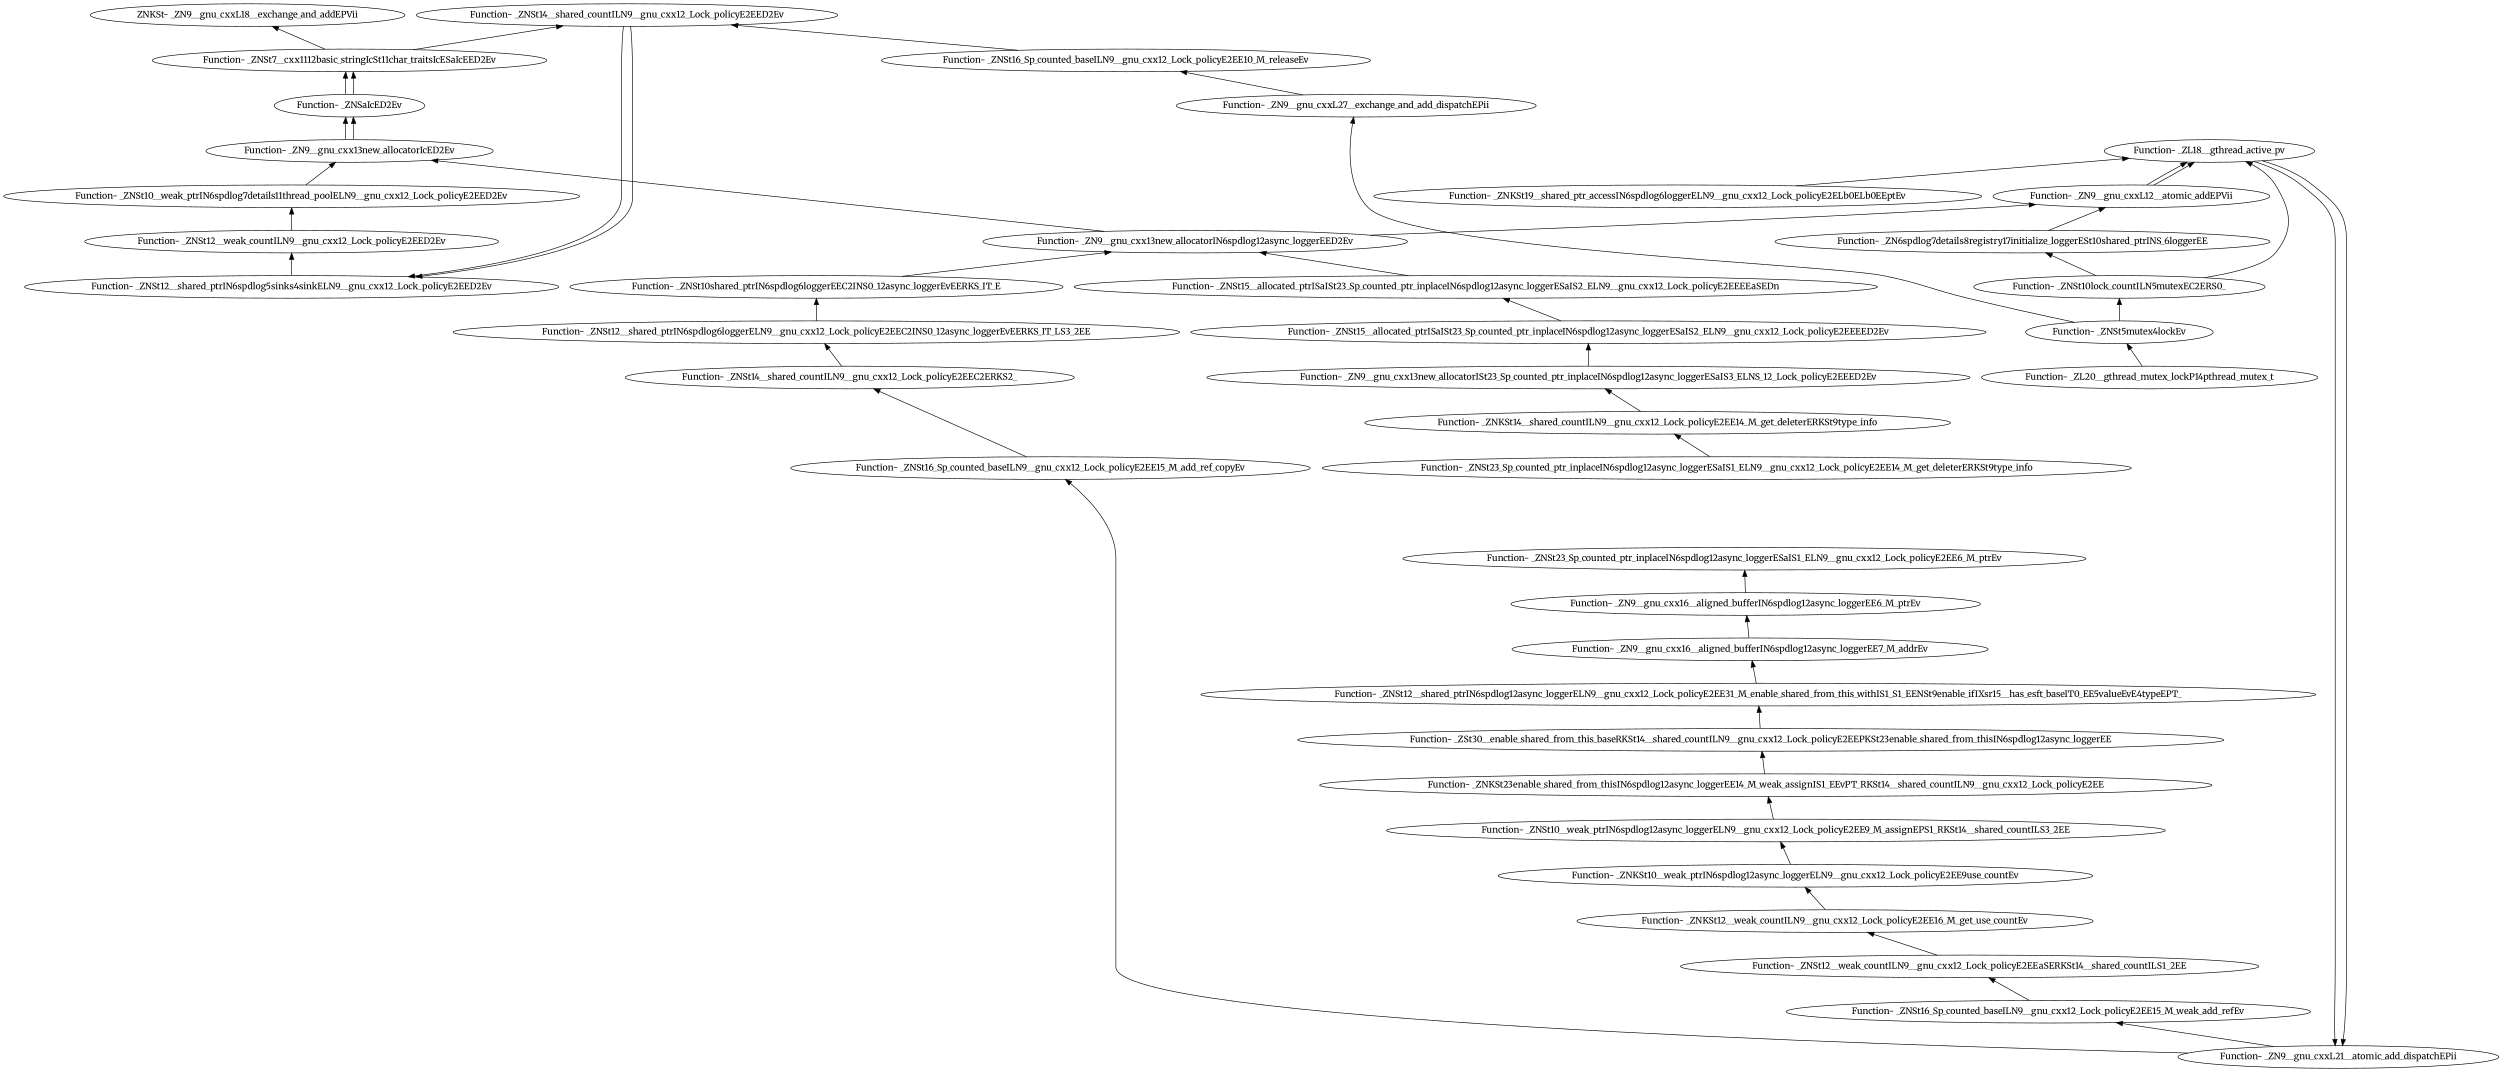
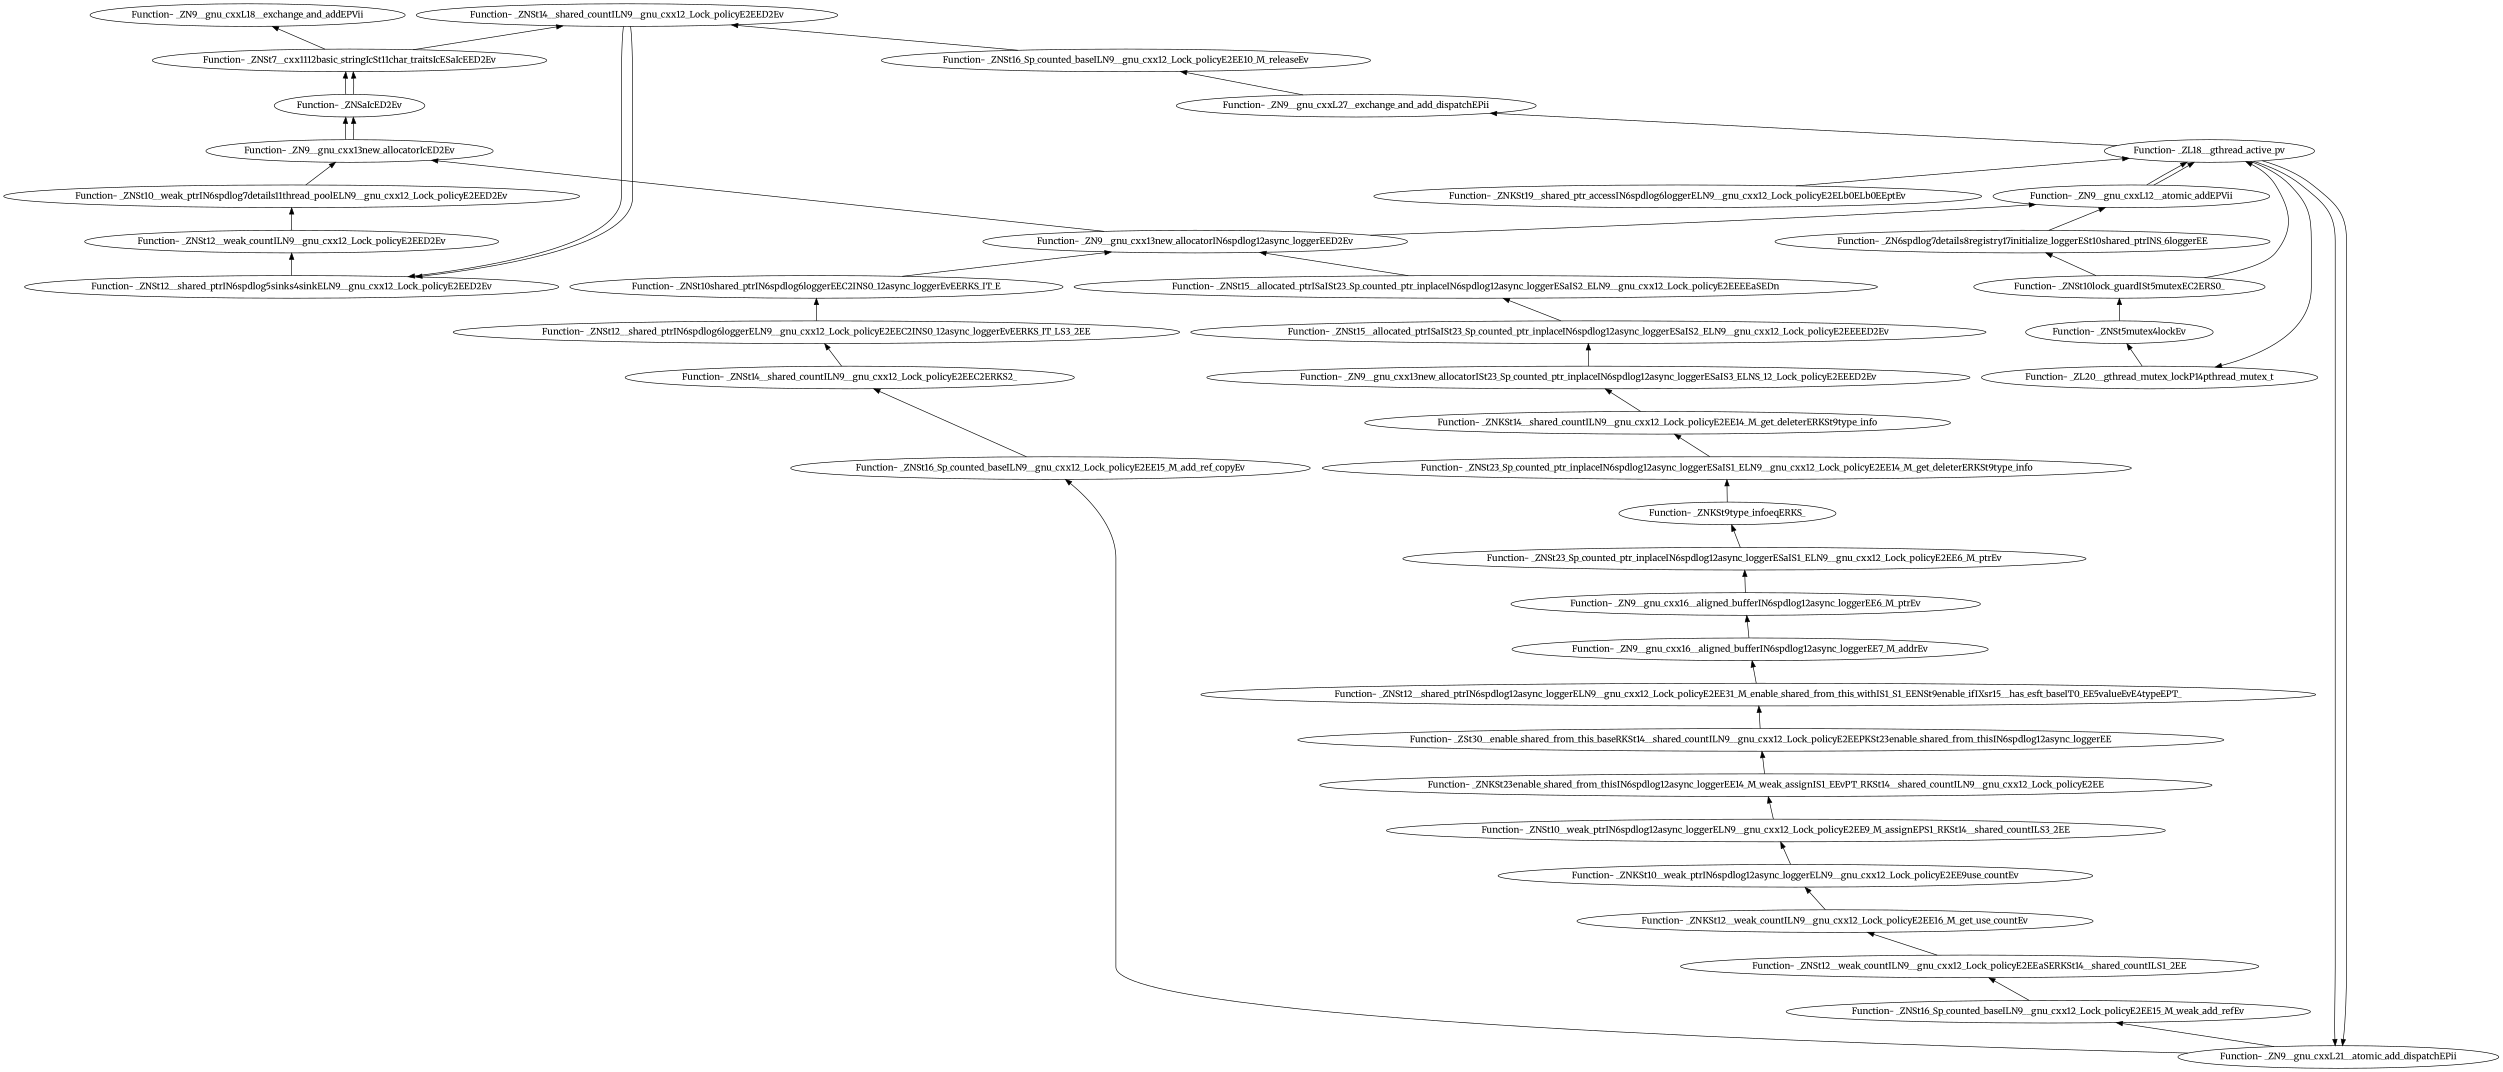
(248, 15) -> (248, 15)
(1678, 258) -> (1807, 130)
none -> (2311, 274)
(2119, 287) -> (2119, 287)
none -> (1727, 513)
